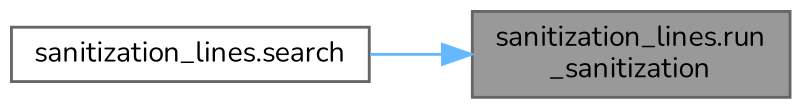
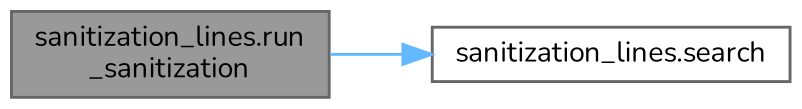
(406, 54) -> (366, 54)
